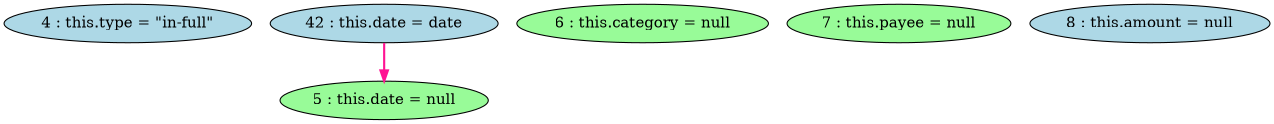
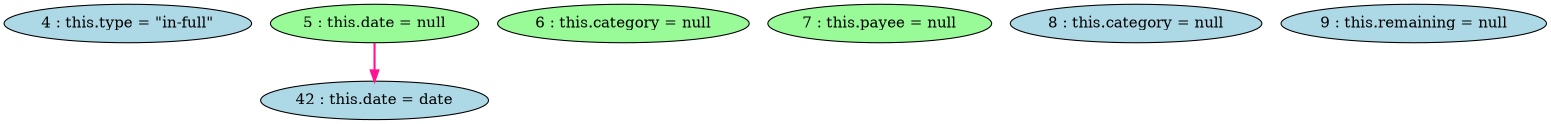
(1150, 23) -> (1136, 23)
none -> (1414, 23)
(384, 57) -> (375, 57)
